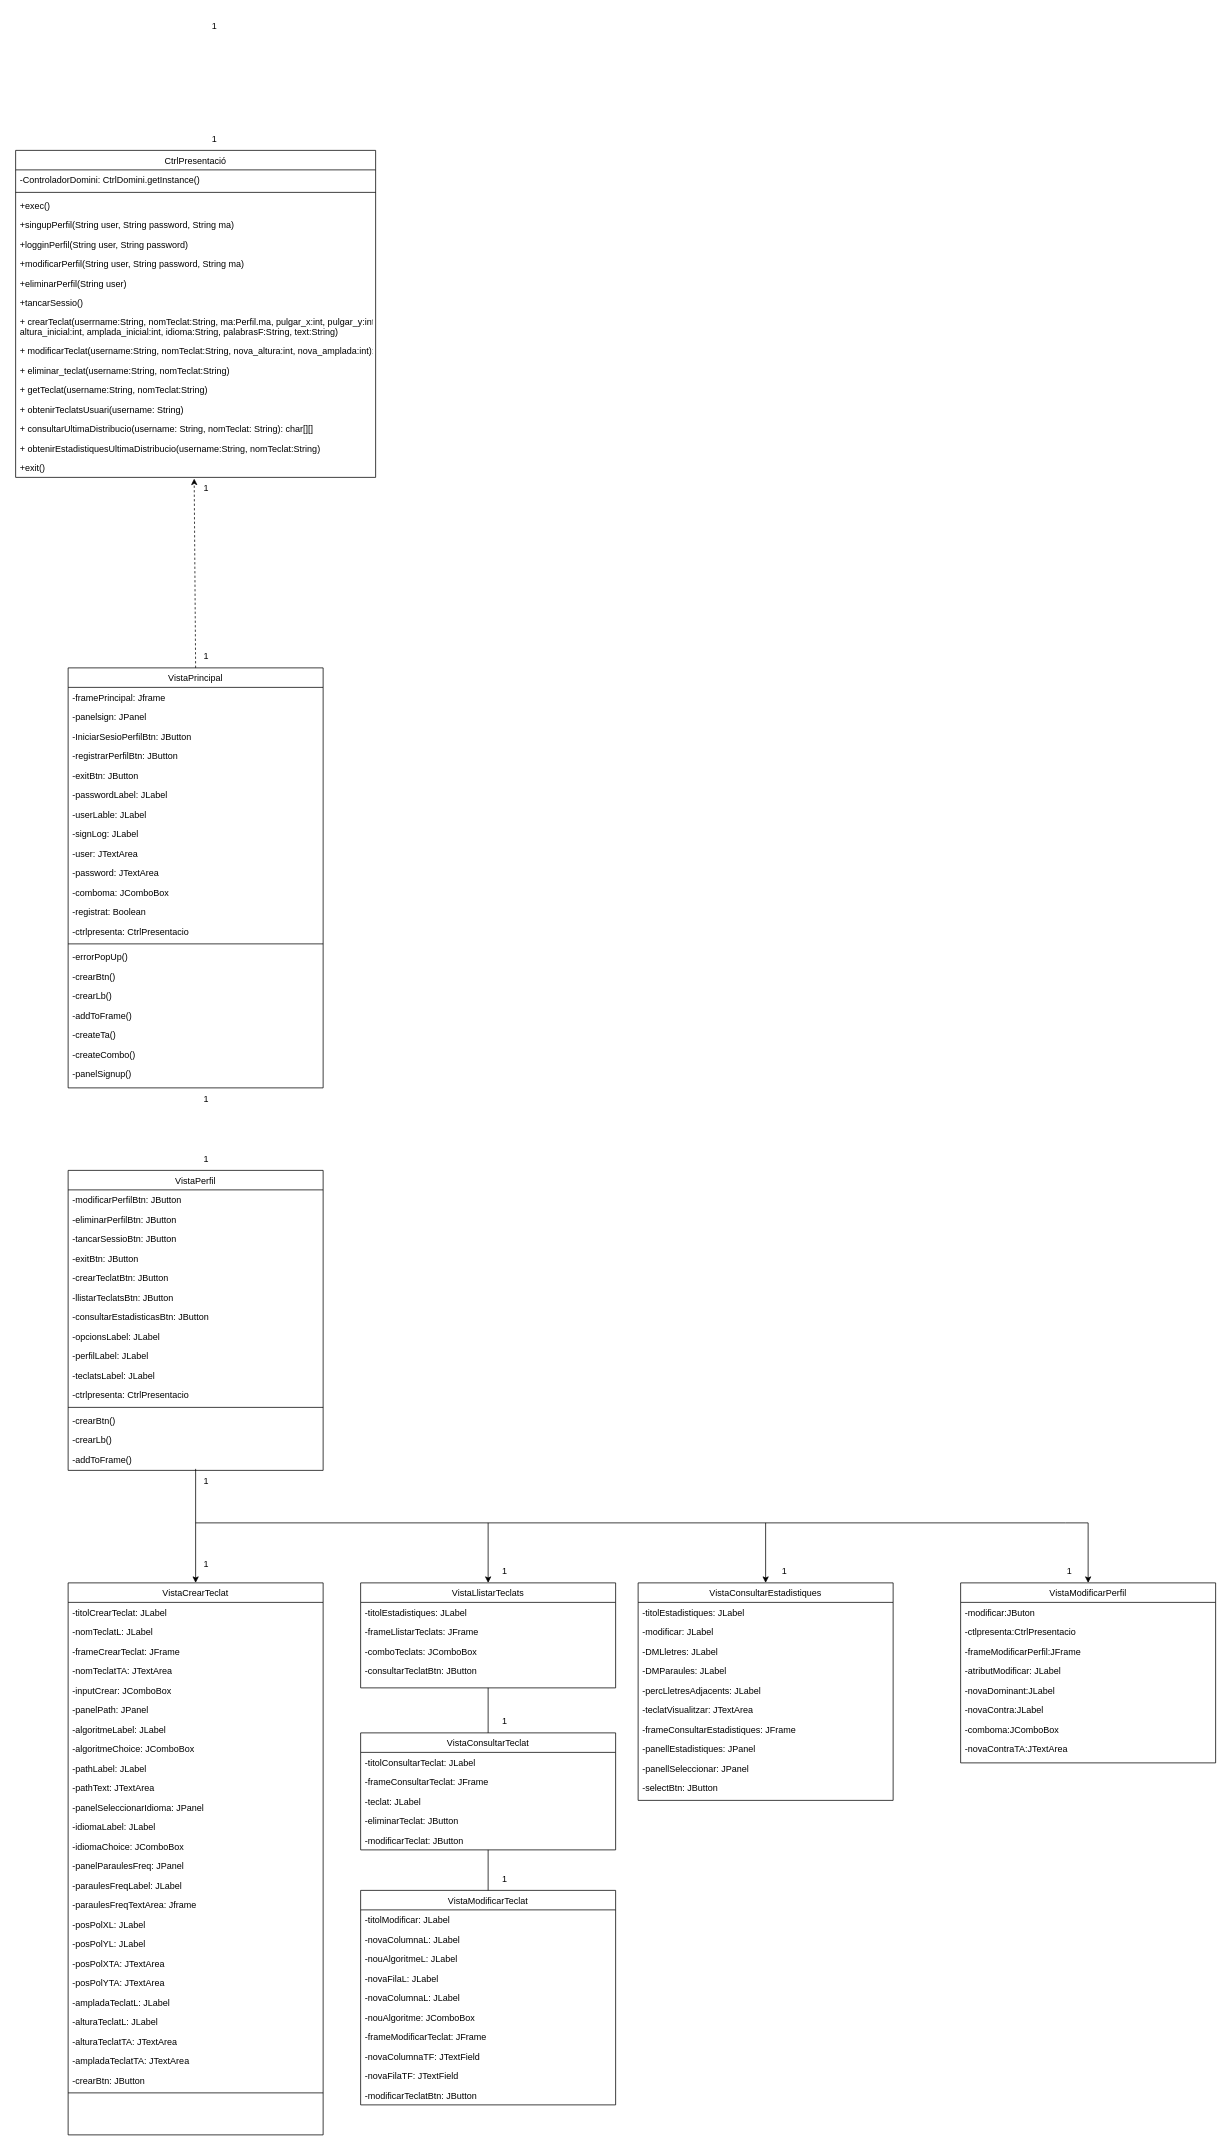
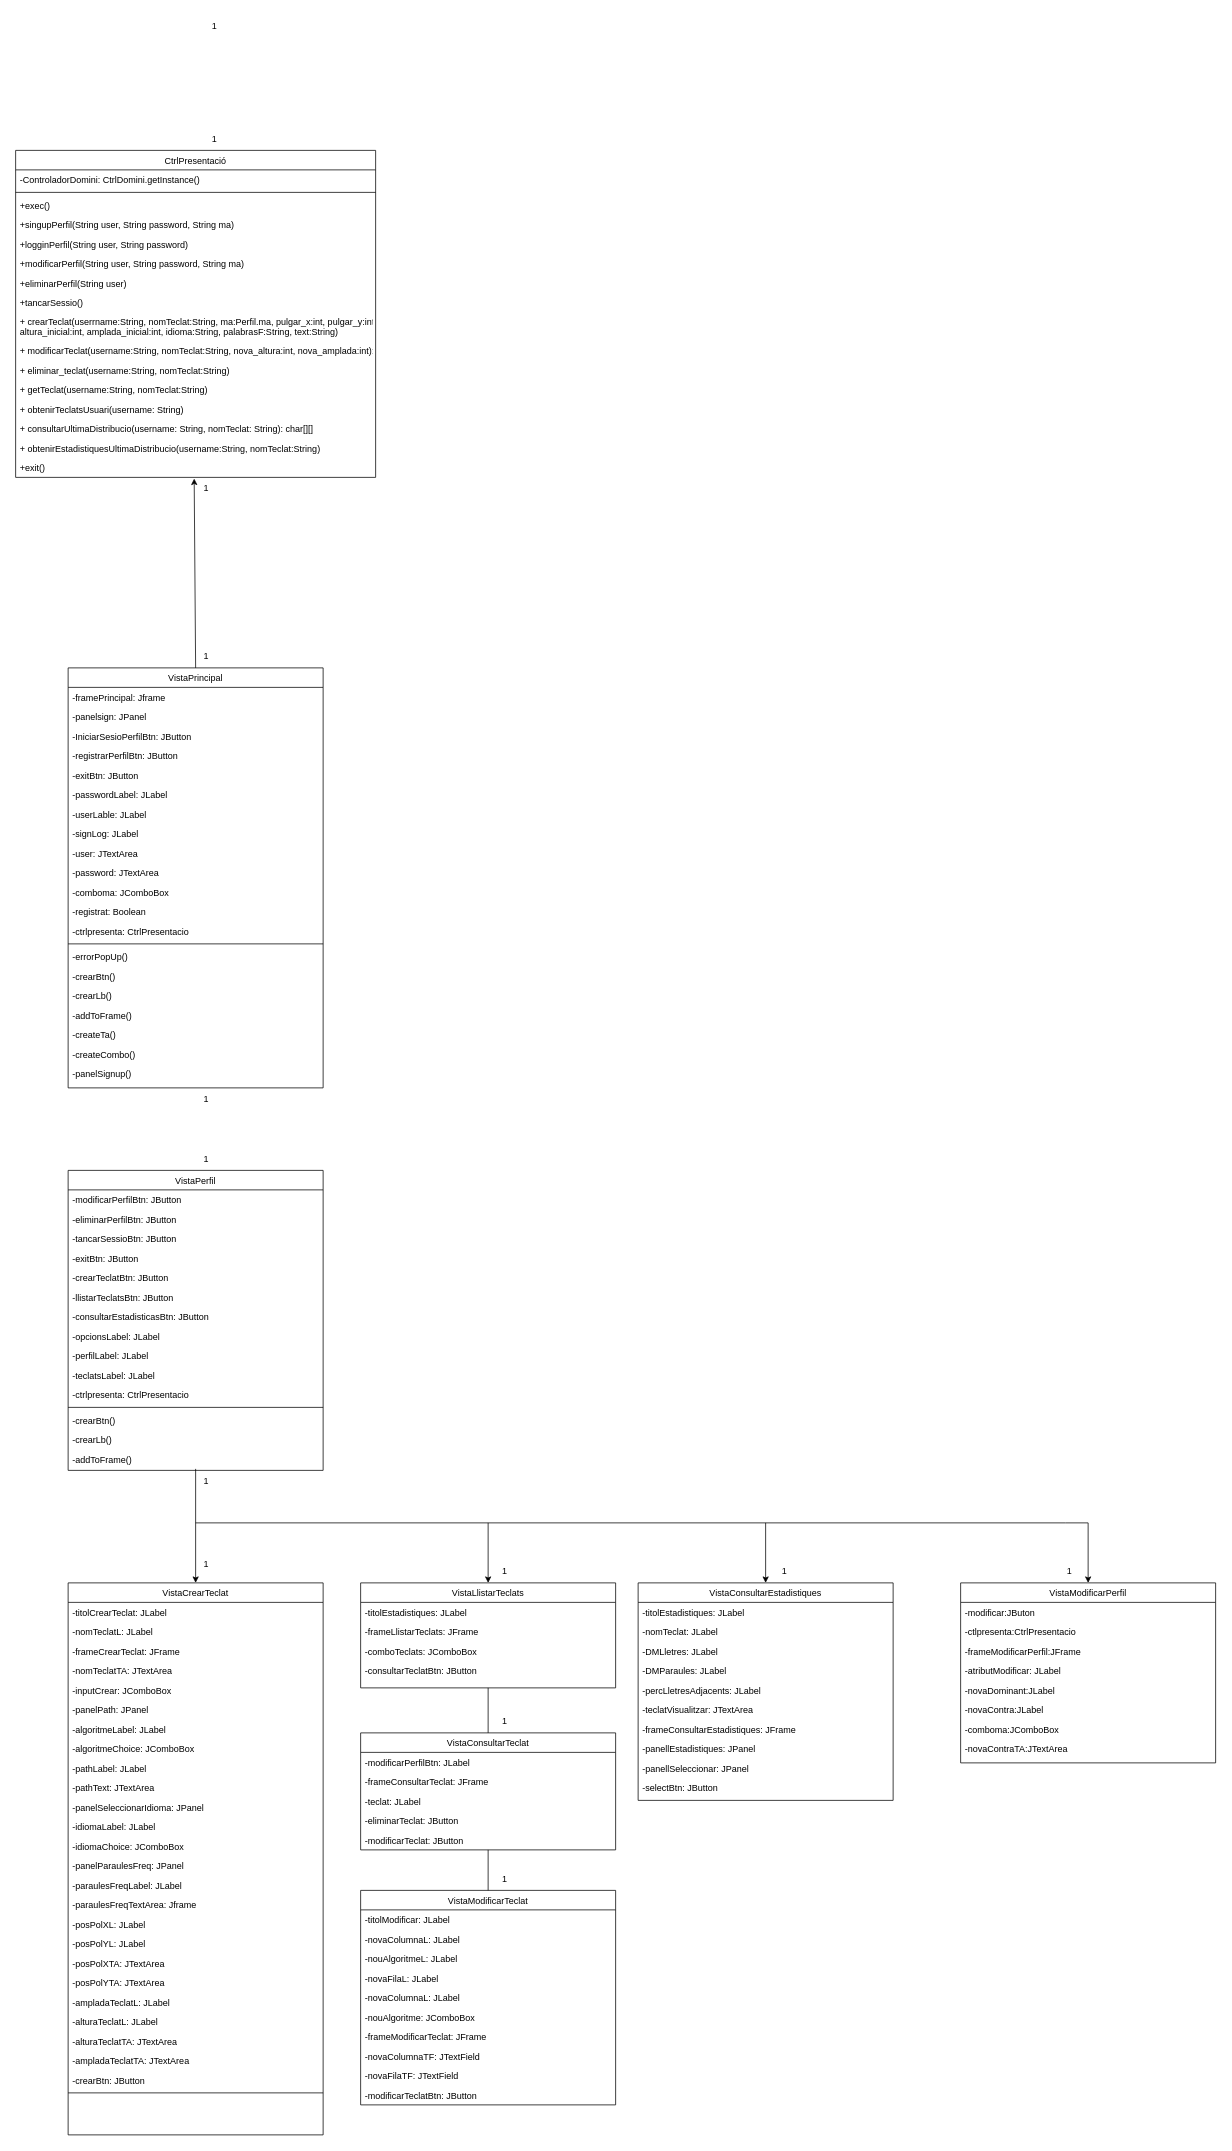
(195, 576) -> (195, 576)
(682, 1632) -> (683, 1632)
(429, 1763) -> (424, 1763)
